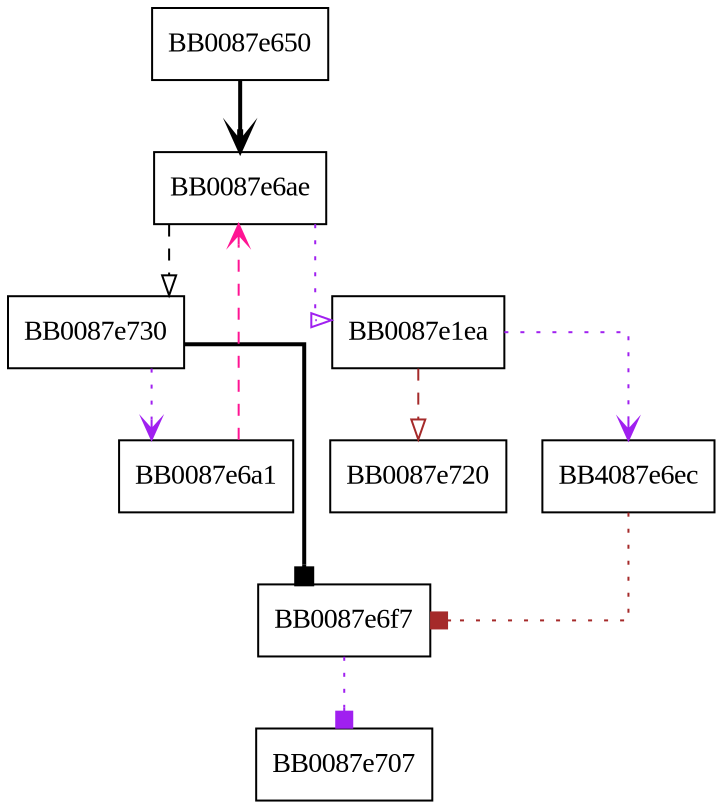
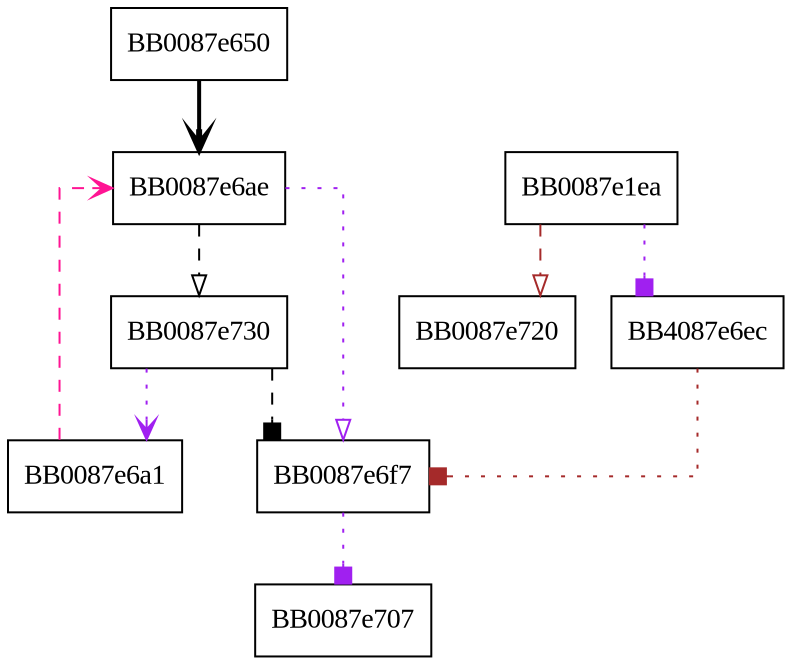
(315, 273) -> (343, 275)
(610, 332) -> (644, 250)
(304, 394) -> (272, 394)
